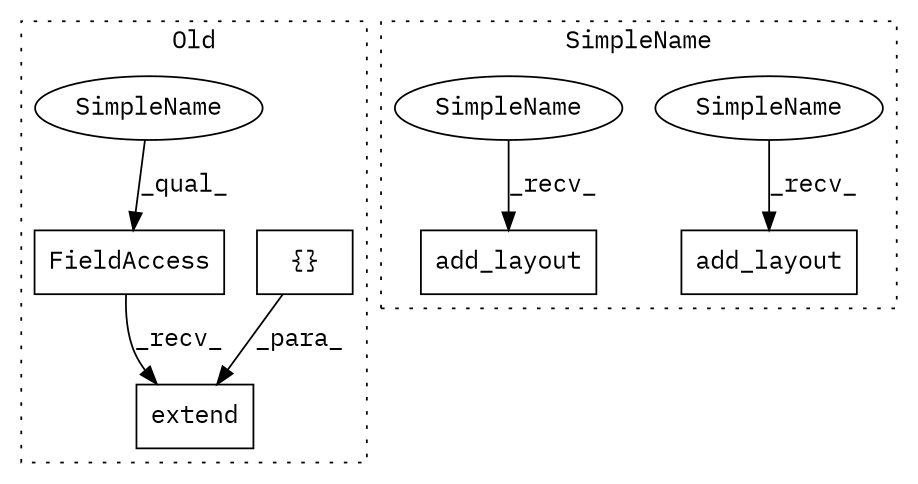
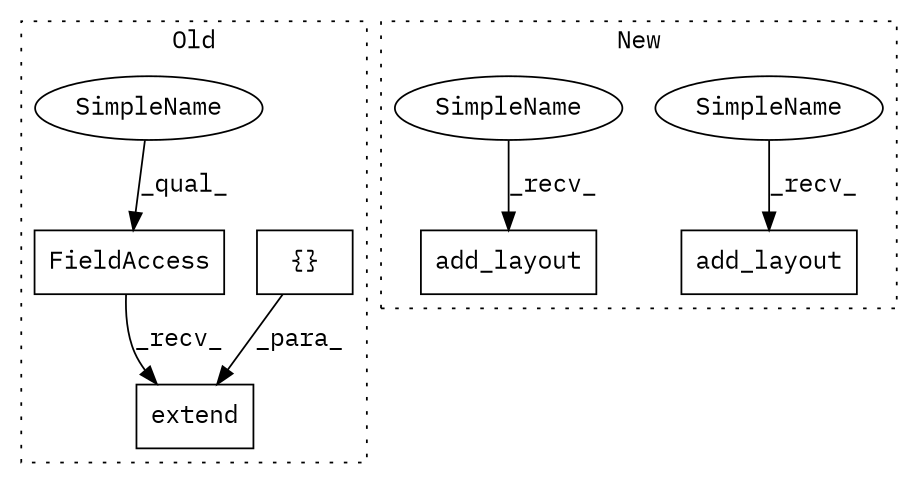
(639, 42) -> (639, 42)
